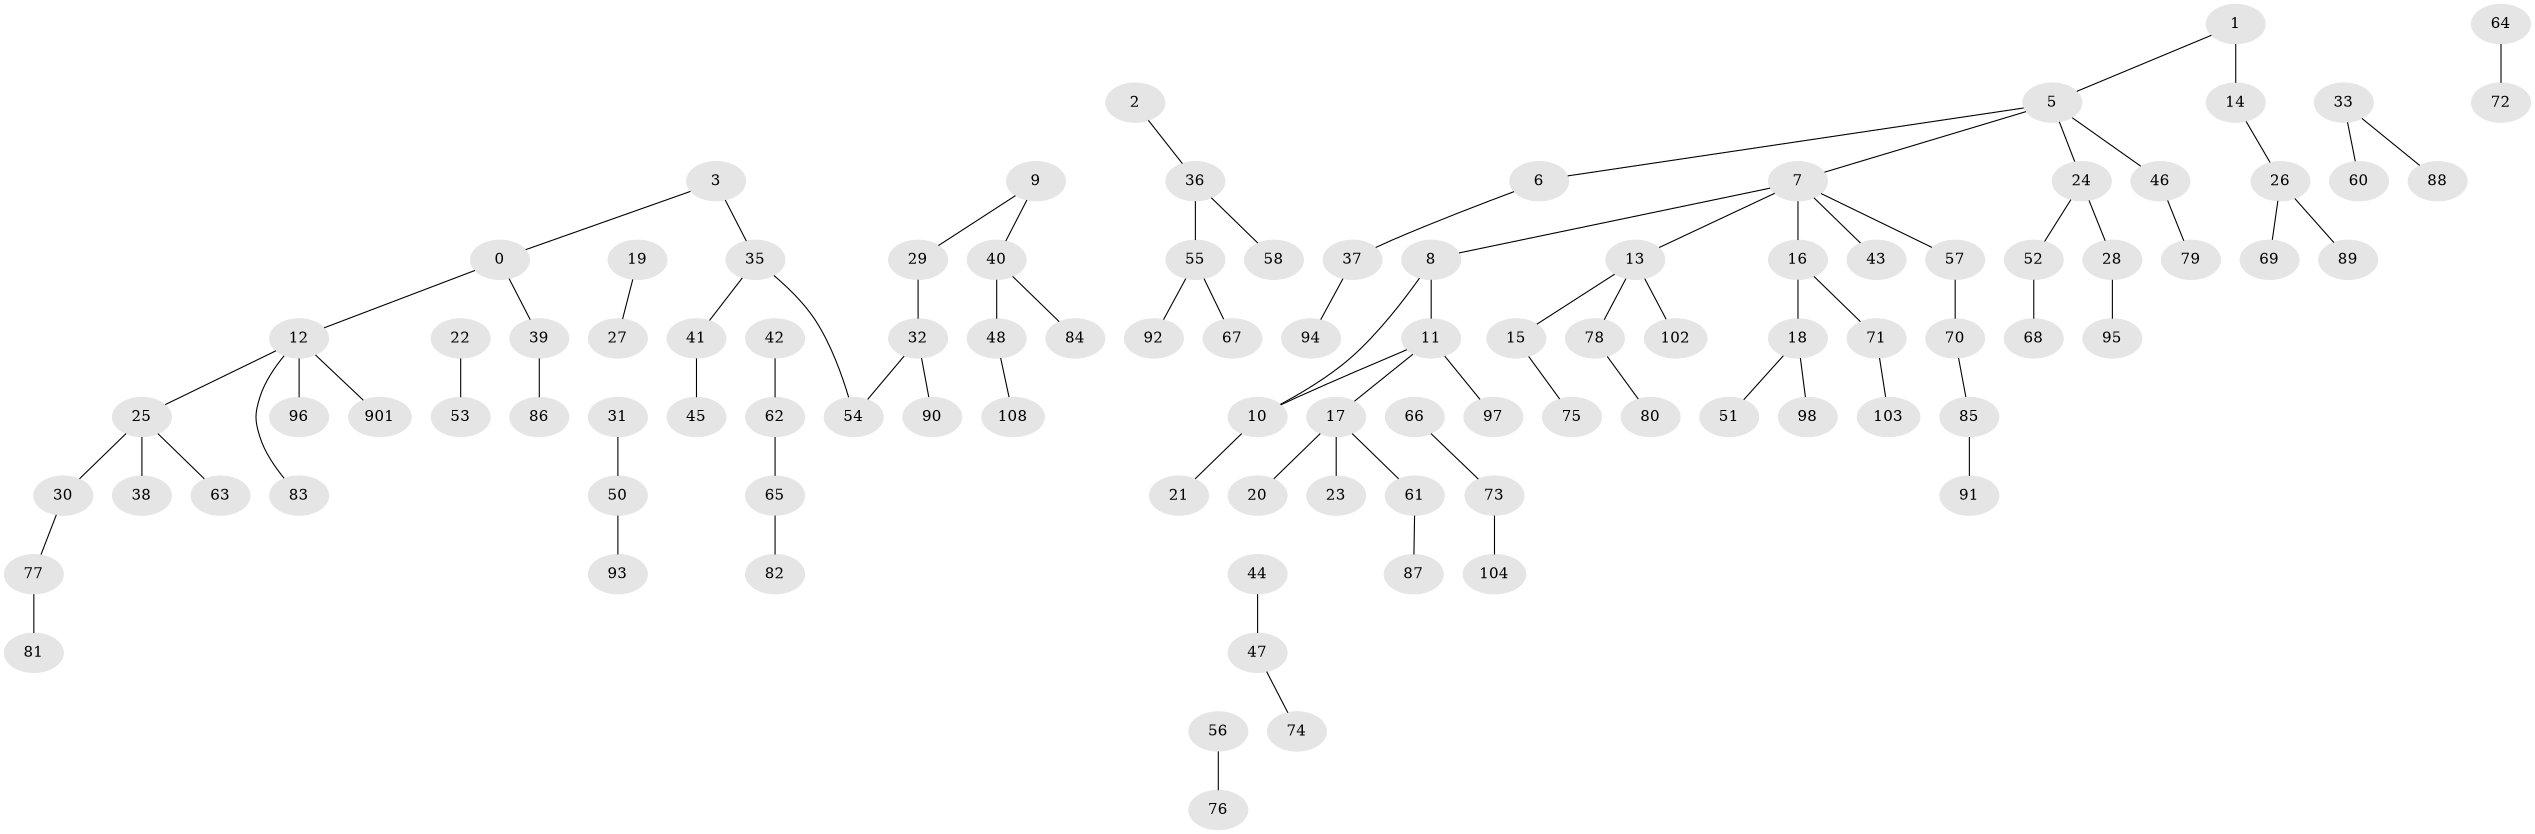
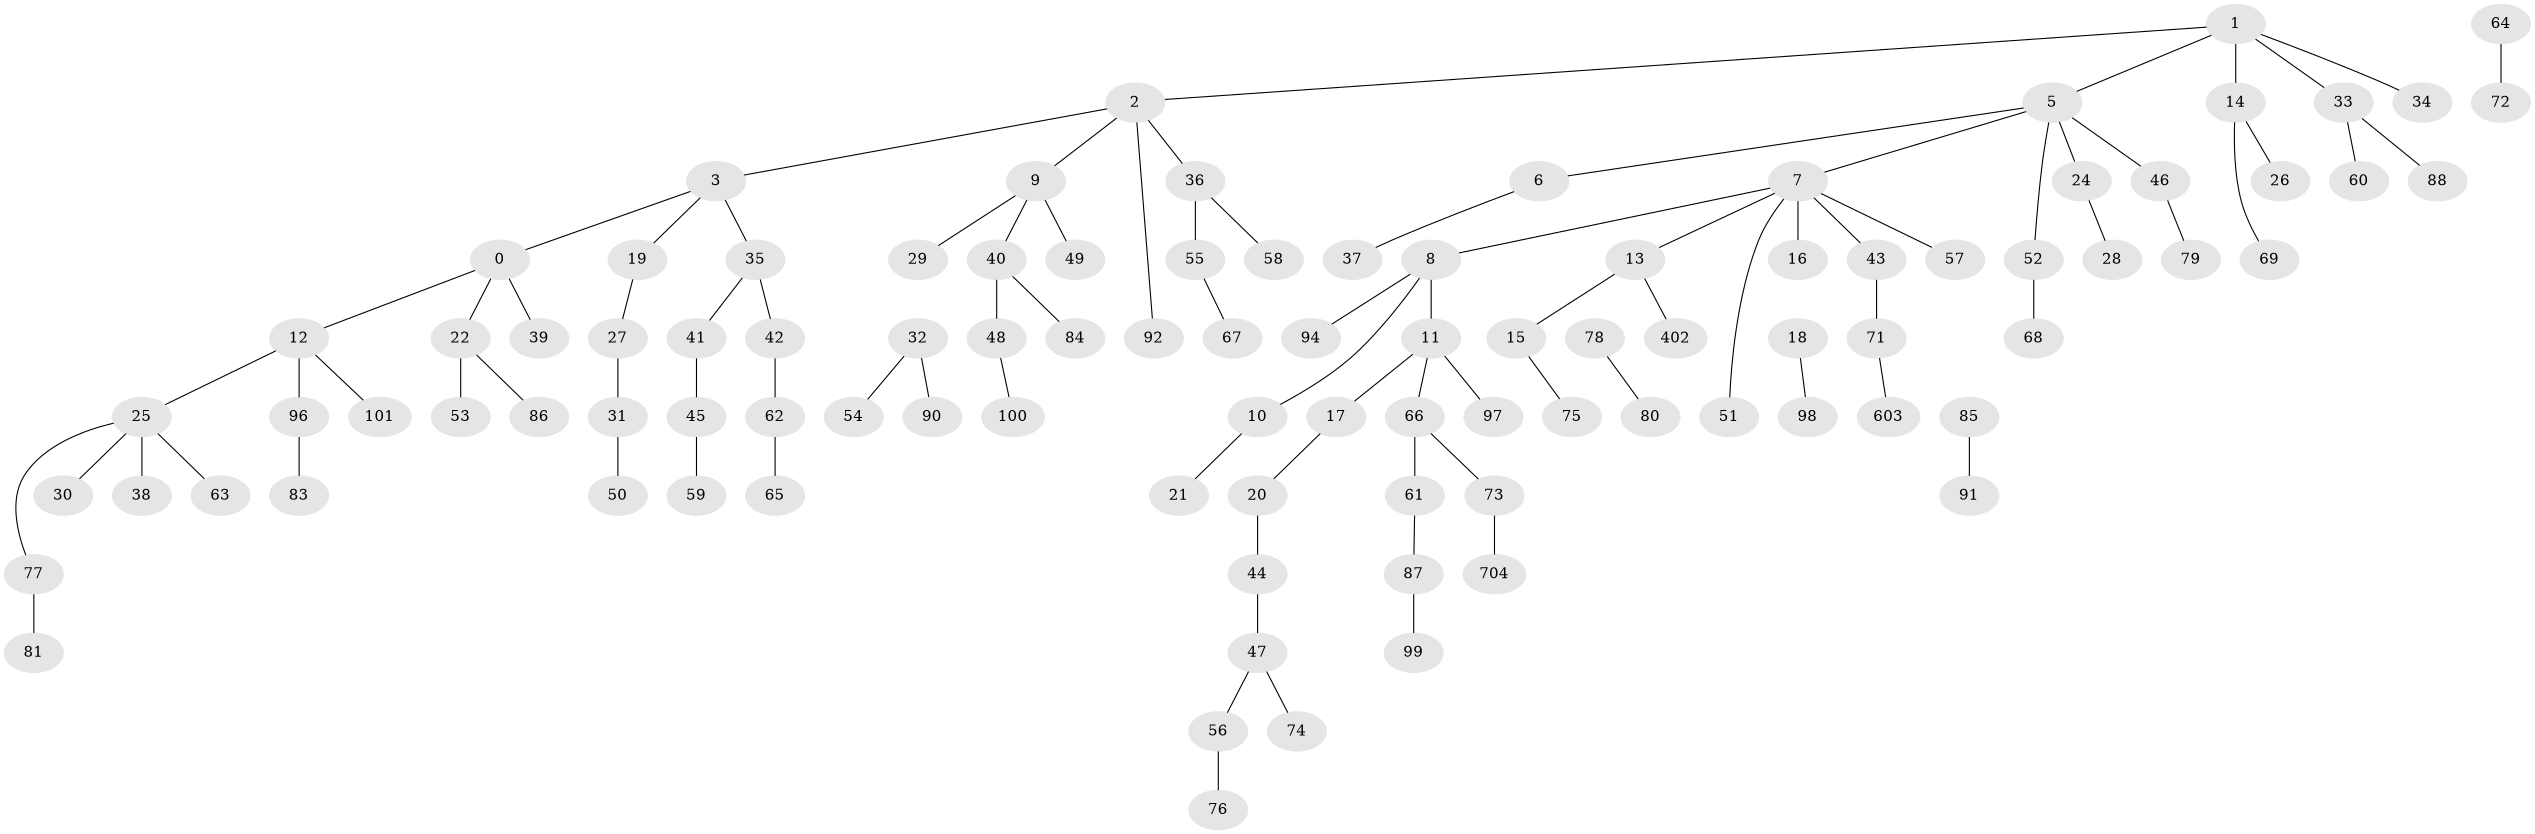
none -> (1686, 63)
none -> (2290, 63)
none -> (2422, 103)
none -> (926, 142)
none -> (1086, 142)
none -> (677, 220)
(2275, 220) -> (2238, 184)
(2058, 221) -> (2040, 181)
none -> (1075, 260)
(2348, 260) -> none
none -> (480, 299)
(918, 299) -> none
(1175, 299) -> (1145, 220)
(1332, 299) -> (1371, 299)
(1615, 299) -> none
(1798, 299) -> none
(1837, 299) -> (1877, 299)
(821, 330) -> (765, 299)
(1676, 338) -> (1676, 338)
(1955, 338) -> none
(2112, 338) -> none
(1344, 377) -> (1423, 378)
(539, 378) -> (500, 378)
none -> (618, 378)
(1764, 378) -> (1743, 294)
(256, 417) -> (299, 456)
(380, 417) -> (380, 417)
(1013, 417) -> (1013, 417)
(1889, 417) -> (1889, 417)
(1375, 456) -> (1415, 456)
none -> (696, 496)
(1336, 496) -> none
(49, 535) -> (31, 466)
none -> (1258, 535)
(618, 574) -> none
(775, 574) -> none
(1494, 574) -> (1494, 574)
none -> (1414, 653)
none -> (1238, 692)
